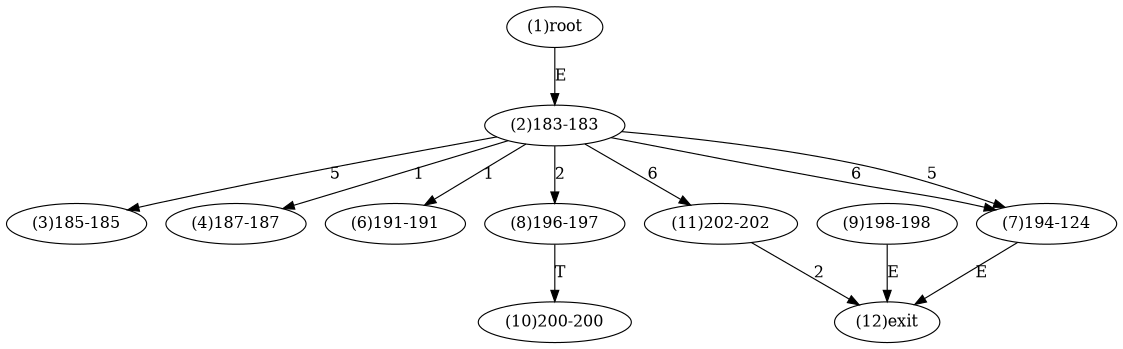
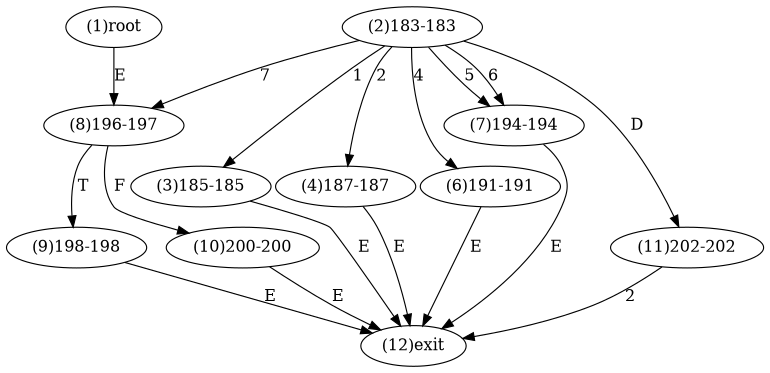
(555, 71) -> (114, 71)
(335, 175) -> (358, 76)
(419, 175) -> (382, 76)
(489, 175) -> (419, 76)
(560, 175) -> (265, 76)
(653, 175) -> (637, 125)
none -> (74, 178)
(1047, 224) -> (514, 125)
none -> (338, 237)
none -> (391, 258)
none -> (454, 261)
(560, 273) -> (120, 187)
none -> (319, 298)
